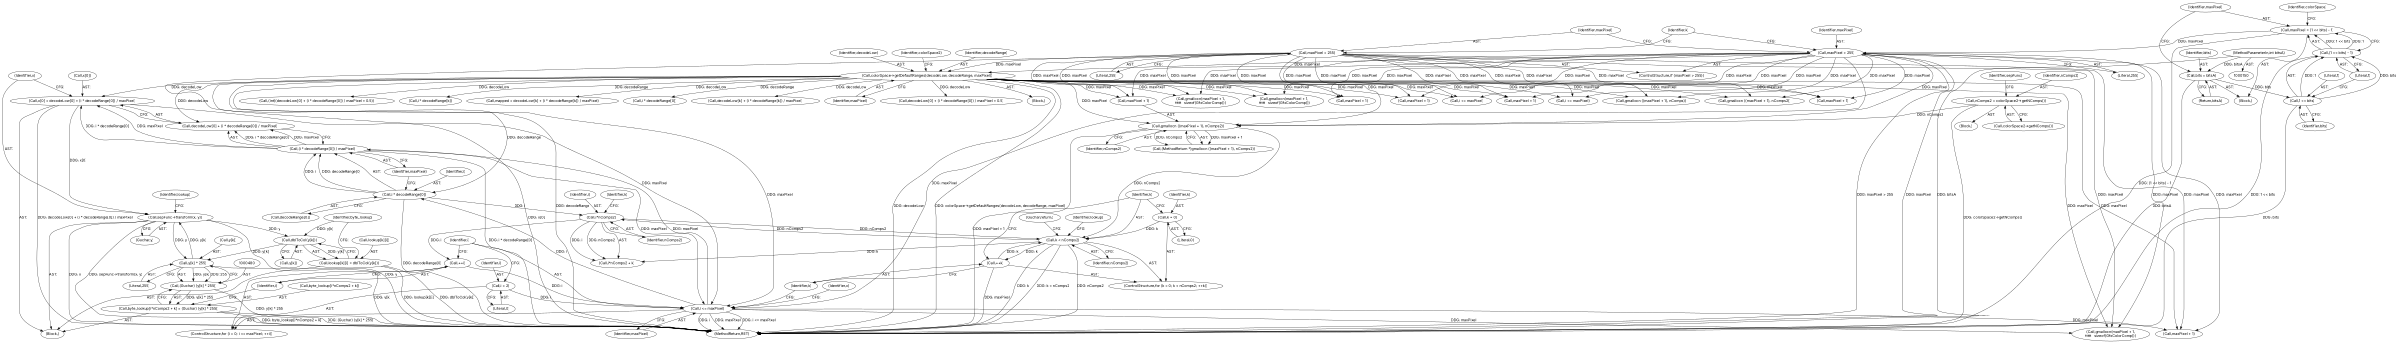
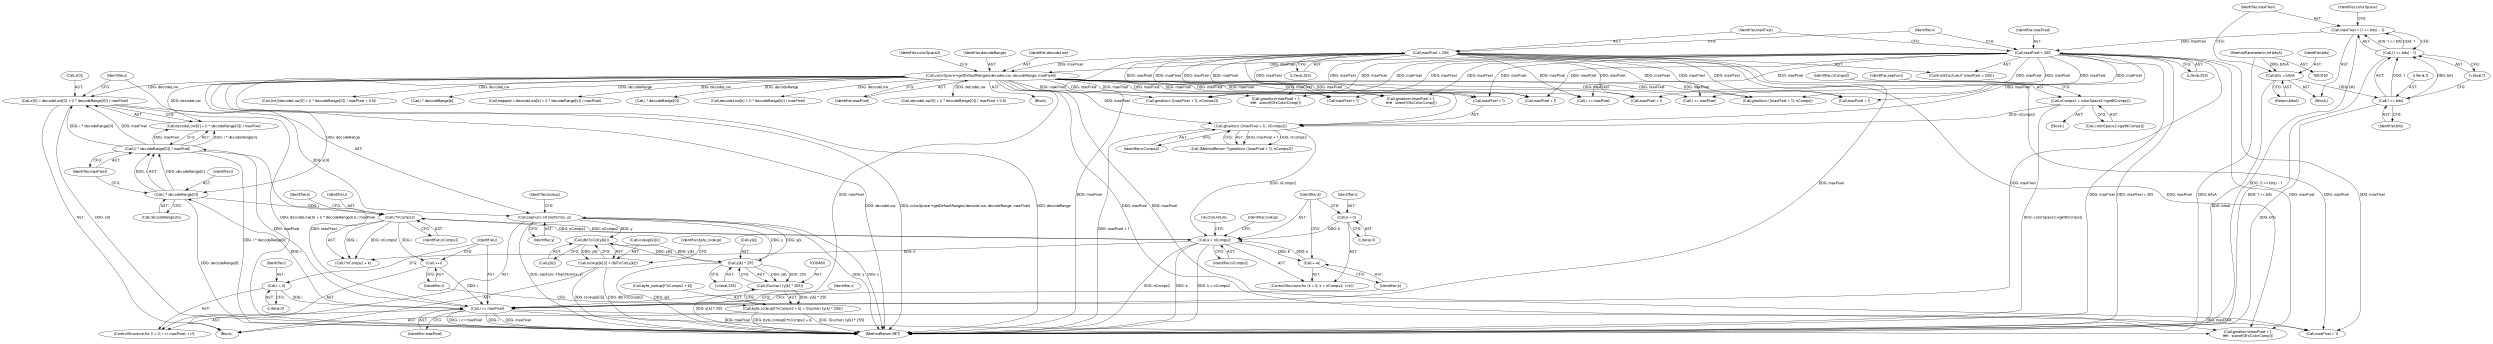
(319, 226) -> (668, 248)
(145, 240) -> (544, 240)
(501, 286) -> (277, 286)
(898, 330) -> (1121, 109)
